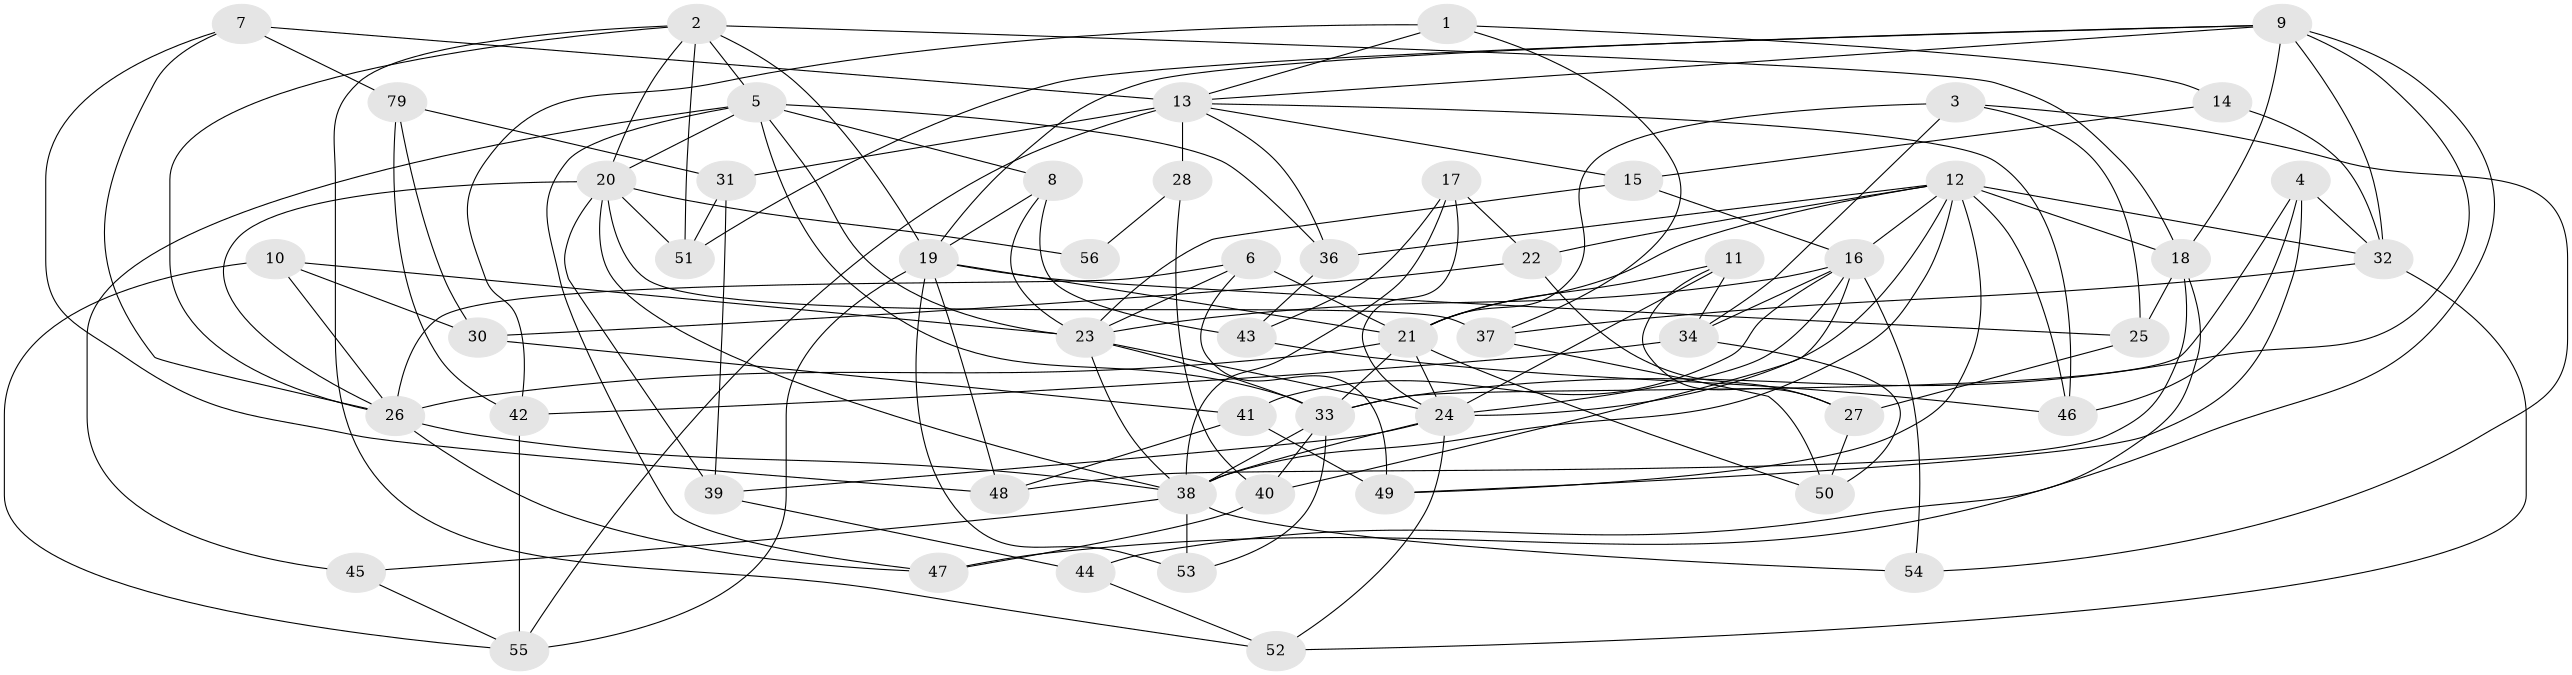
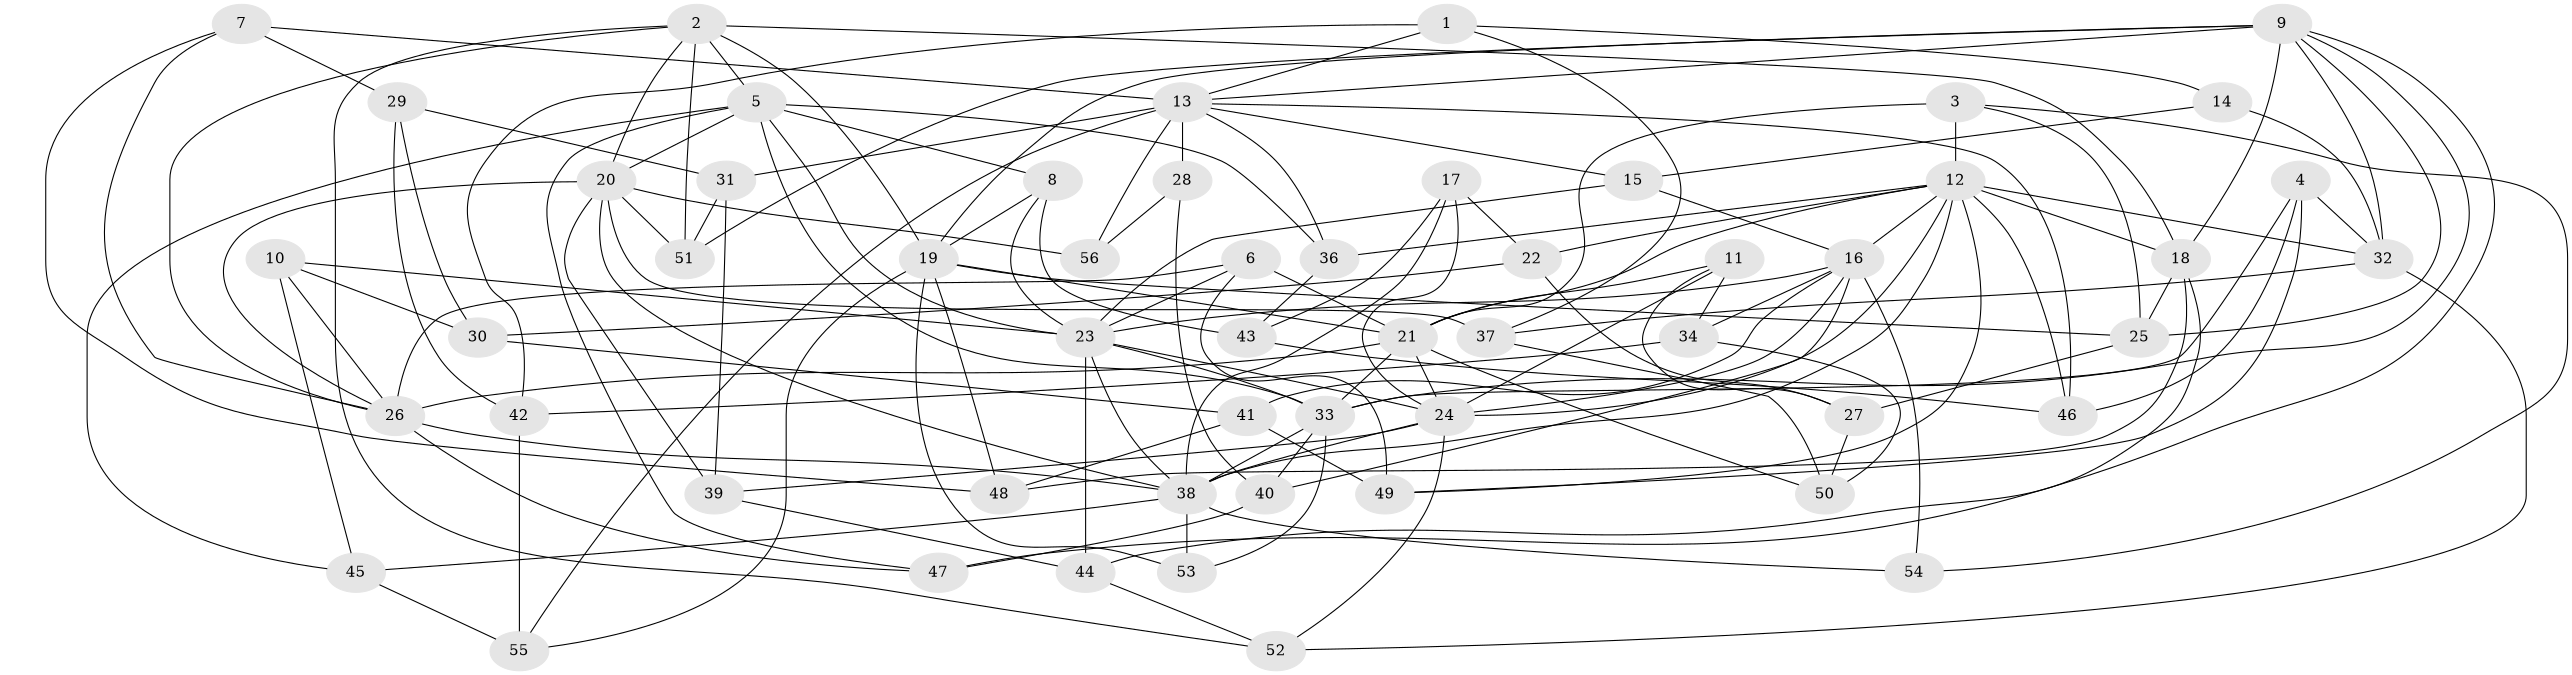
(397, 102) -> (397, 102)
none -> (1133, 179)
(1829, 226) -> (1956, 142)
none -> (2430, 264)
none -> (1086, 455)
(46, 548) -> (315, 416)
